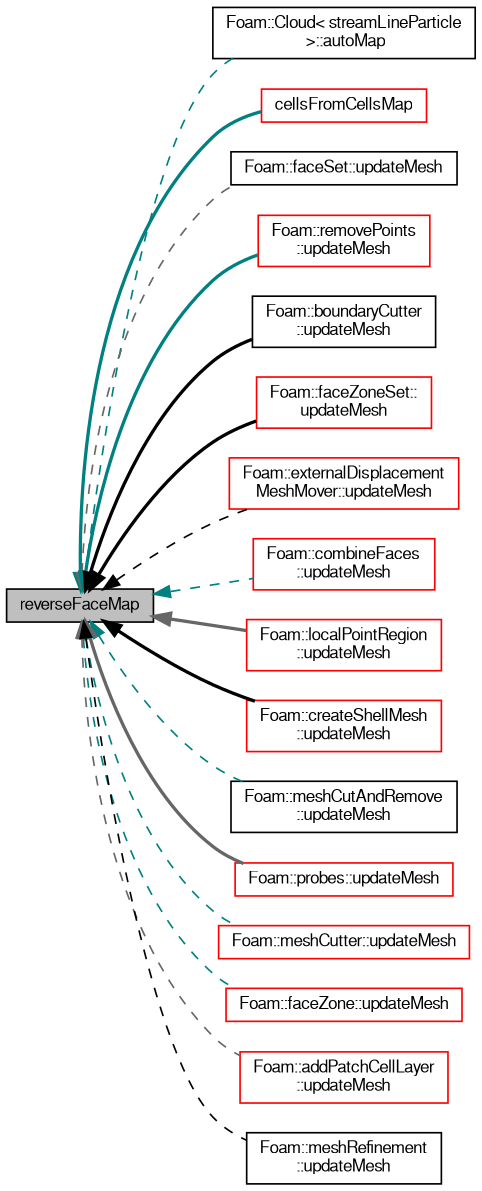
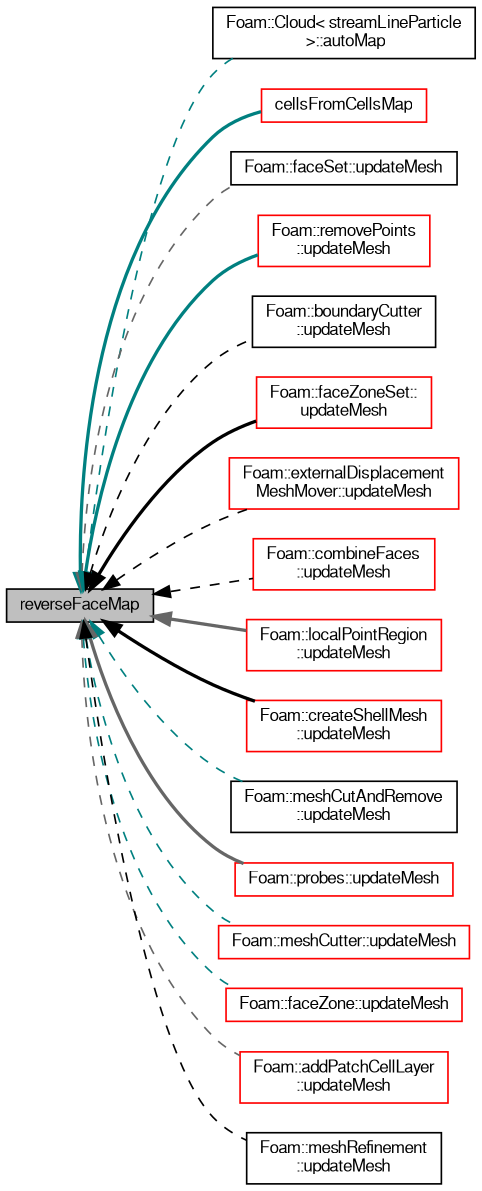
(148, 439) -> (148, 439)
(212, 585) -> (212, 585)
